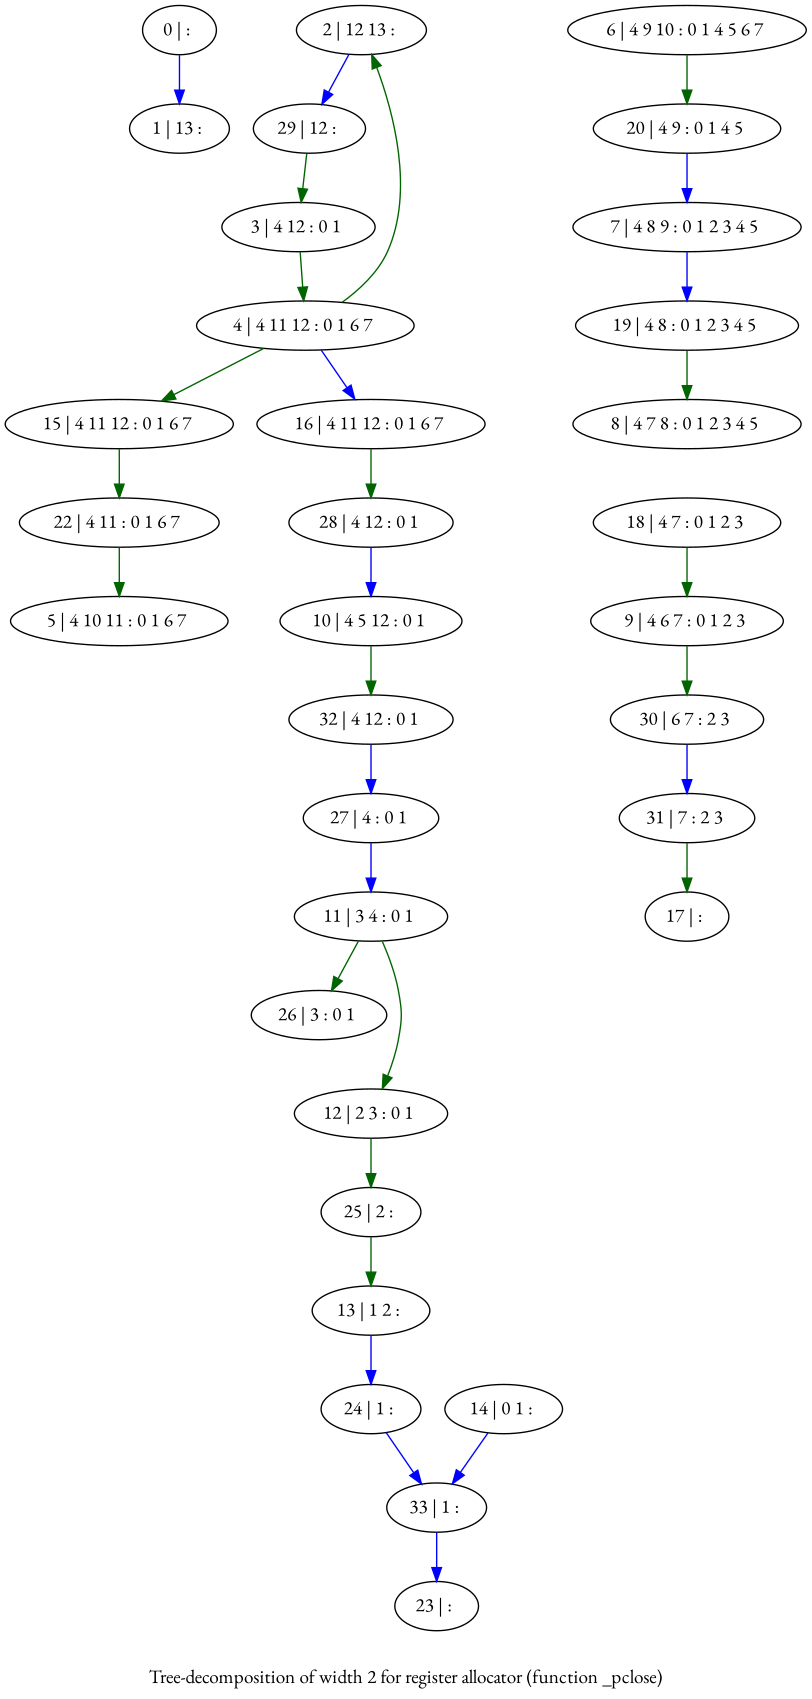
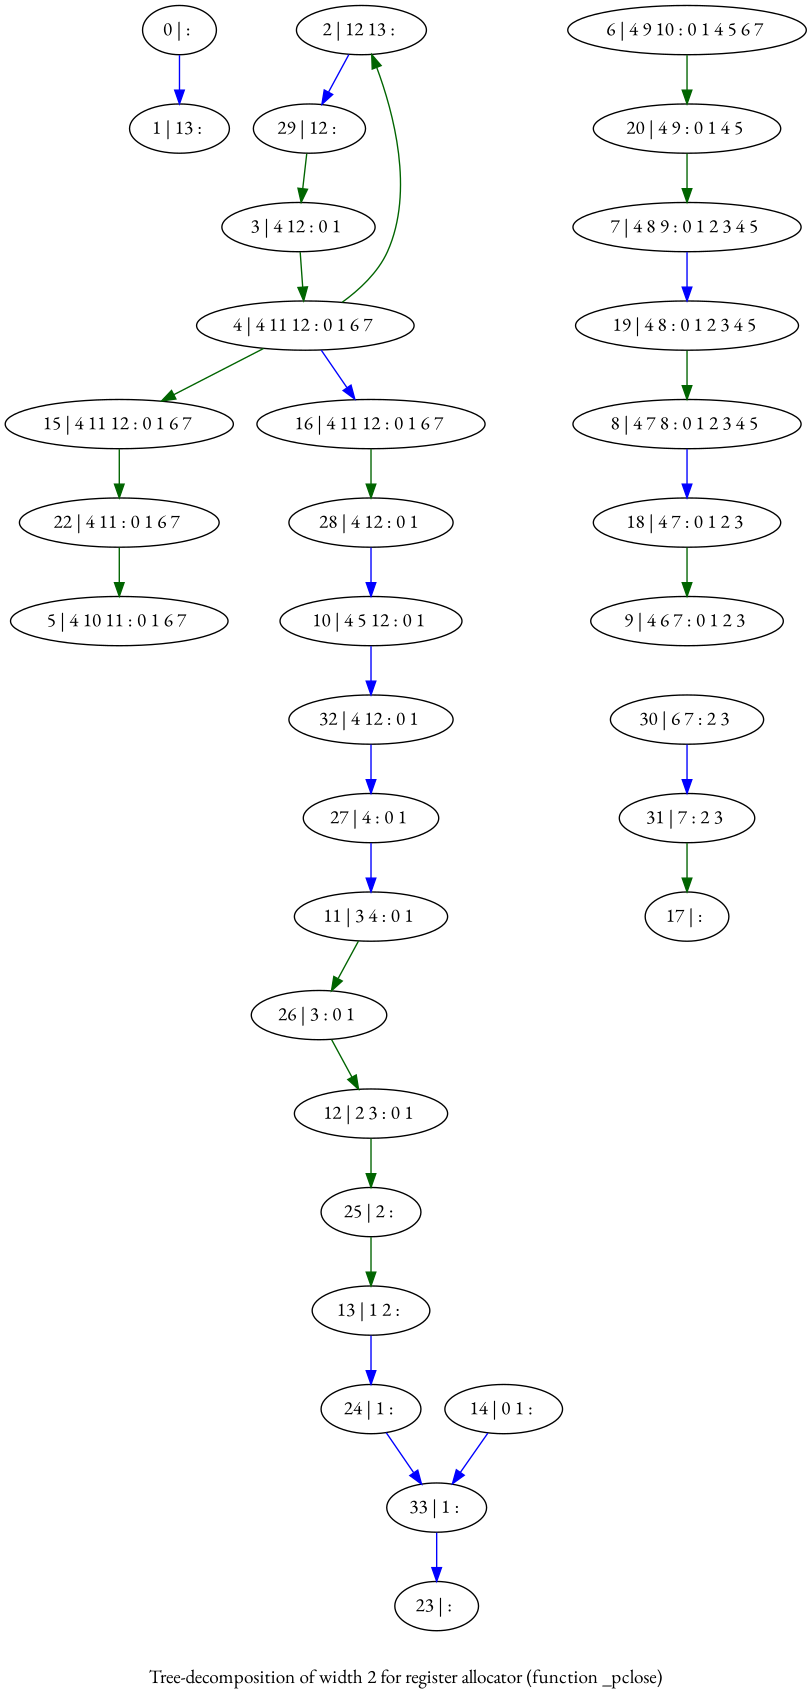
(687, 171) -> (687, 171)
none -> (687, 467)
(371, 664) -> (371, 664)
(687, 664) -> none
(401, 1008) -> (342, 1058)
